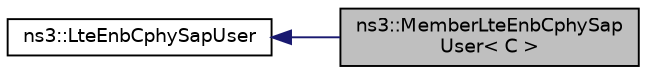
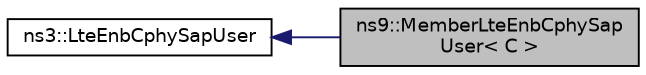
(490, 37) -> (490, 37)
